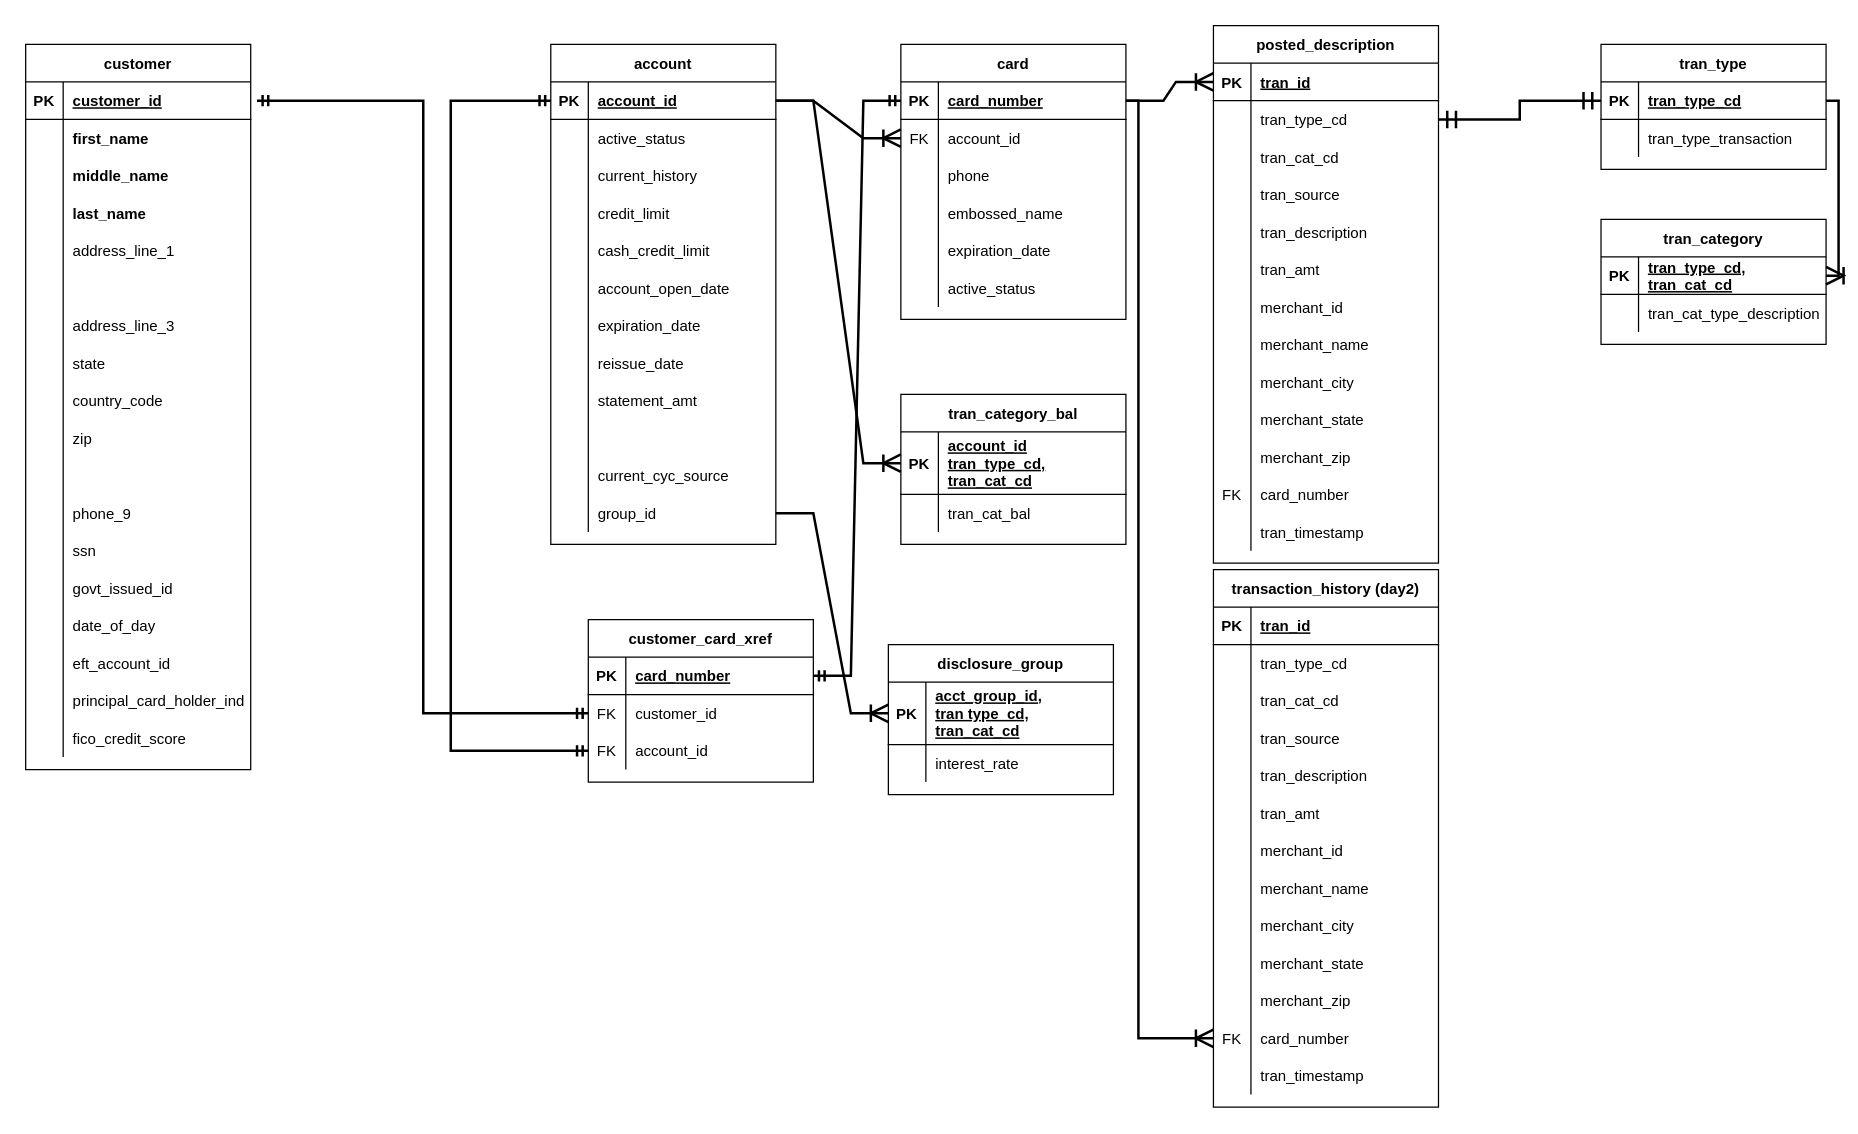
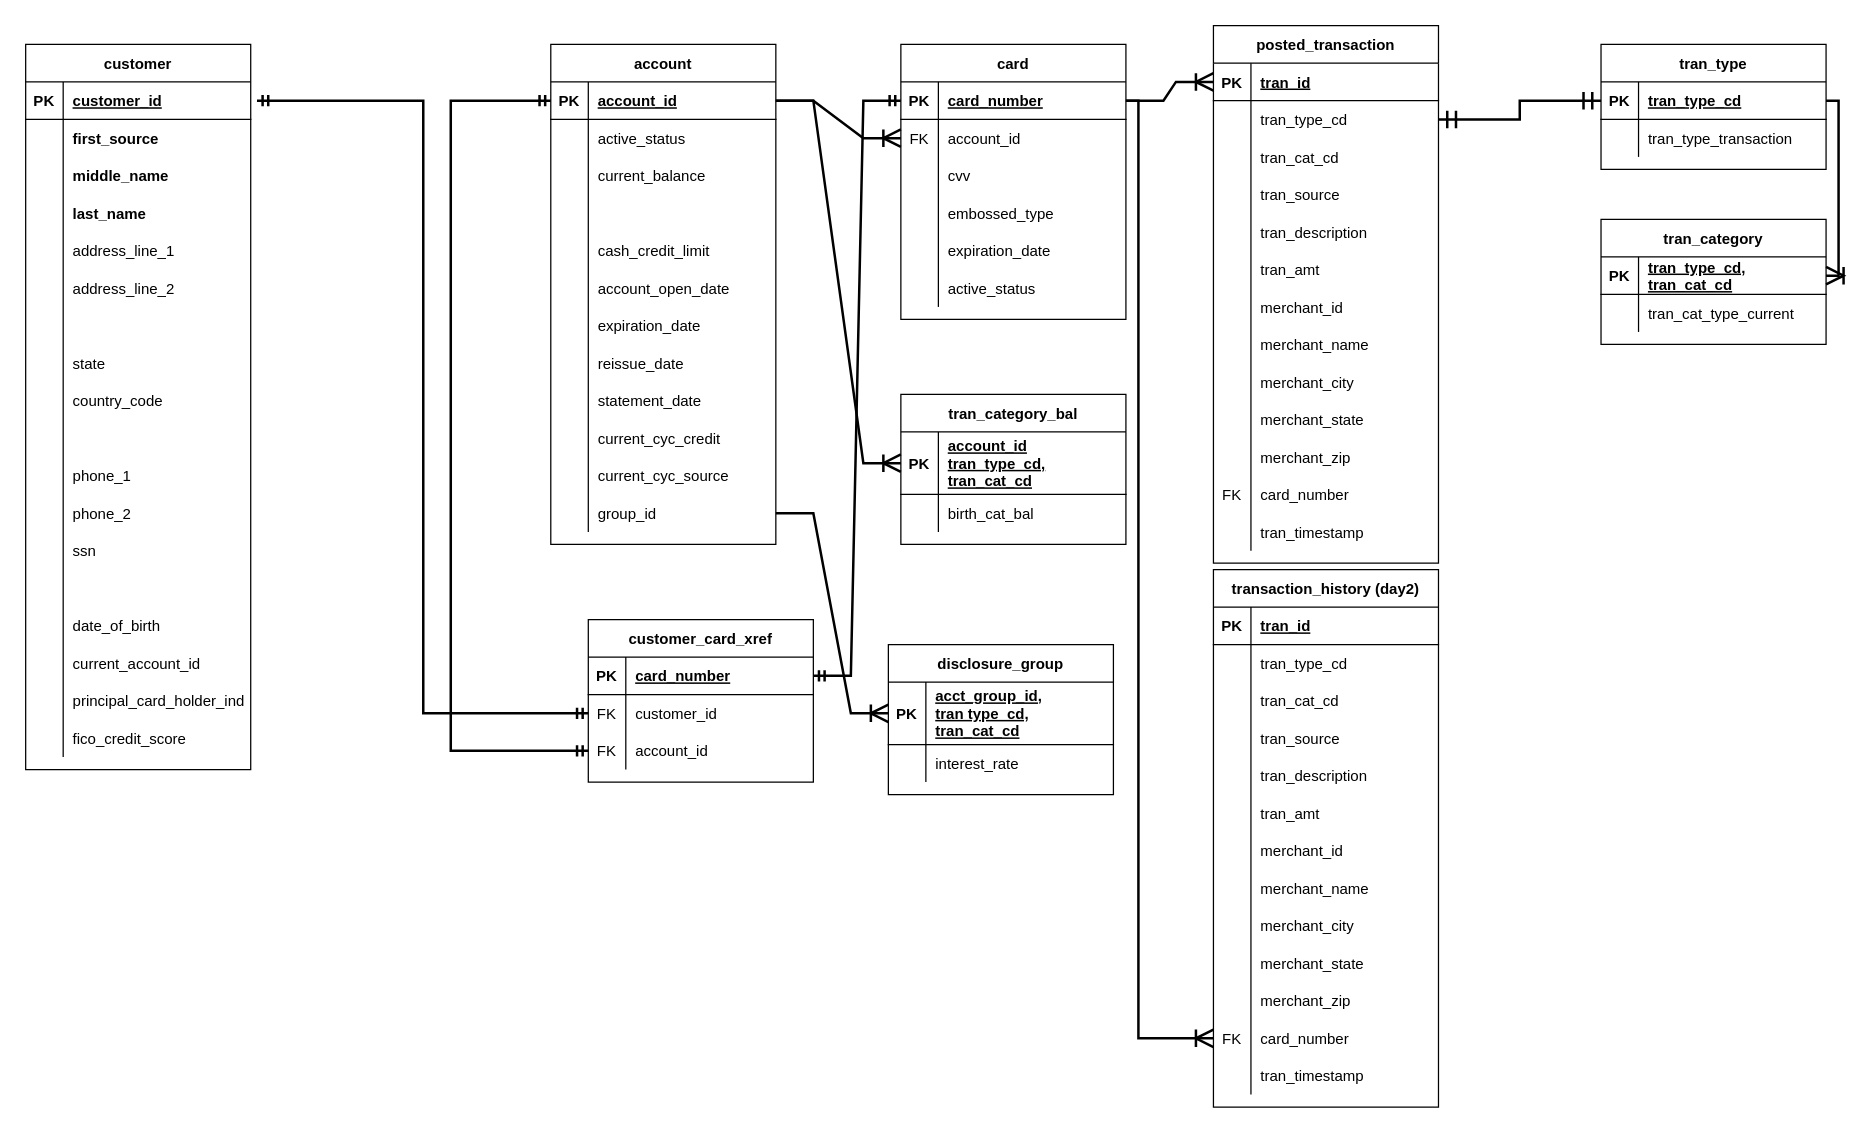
(1325, 45) -> (1325, 45)
(113, 139) -> (121, 139)
(659, 176) -> (659, 176)
(969, 176) -> (960, 176)
(682, 213) -> none
(1002, 214) -> (1002, 214)
none -> (157, 288)
(1749, 314) -> (1736, 314)
(157, 326) -> none
(652, 401) -> (656, 401)
(157, 438) -> none
none -> (682, 438)
none -> (157, 476)
(102, 514) -> (102, 514)
(996, 514) -> (998, 514)
(157, 588) -> none
(119, 626) -> (125, 626)
(129, 664) -> (146, 664)
